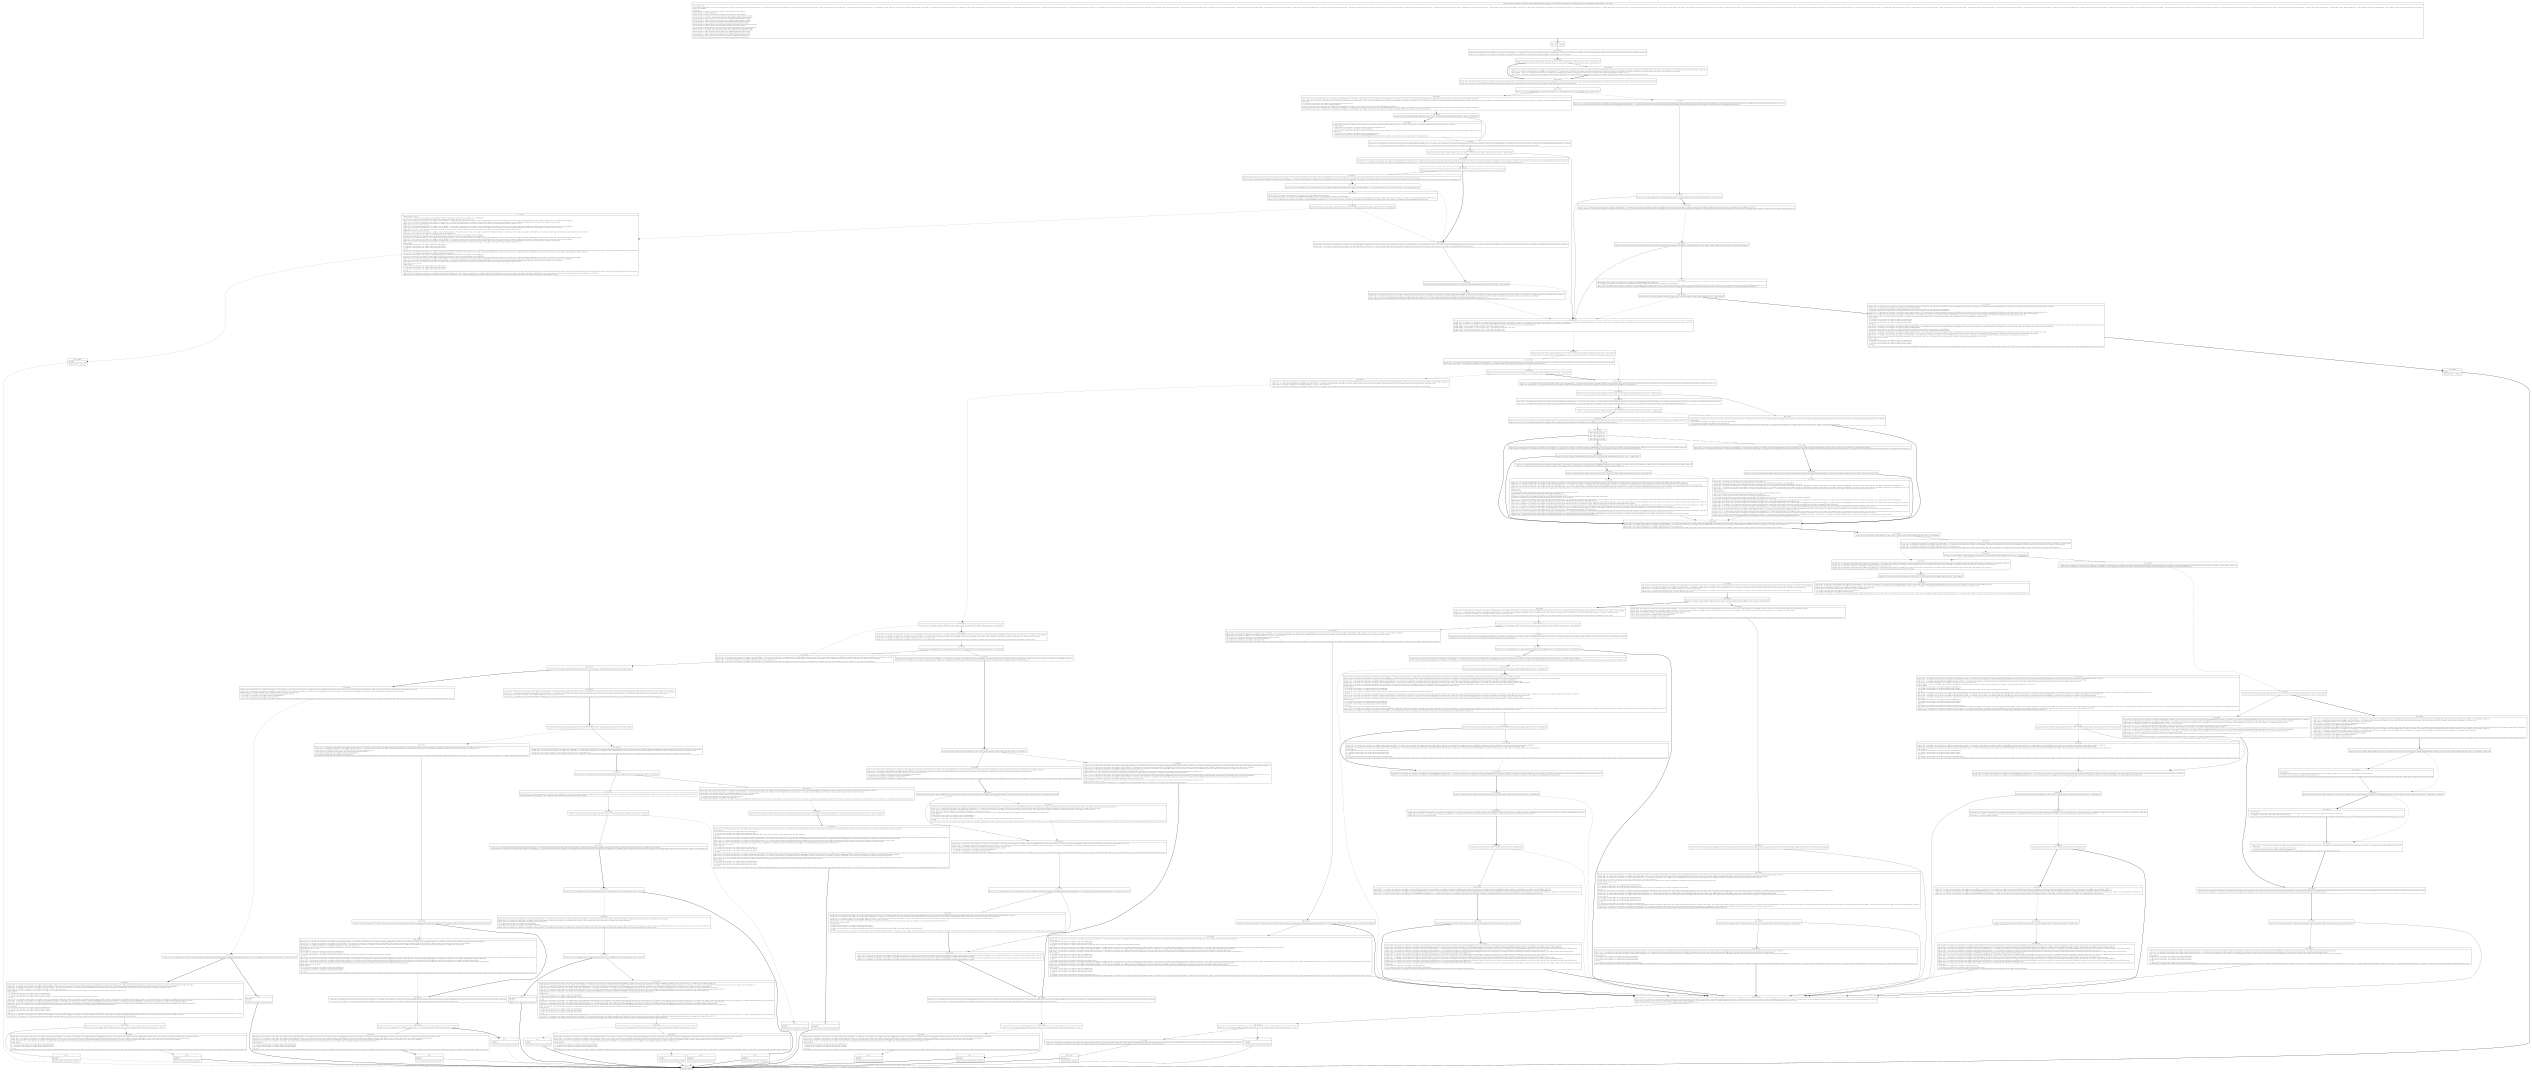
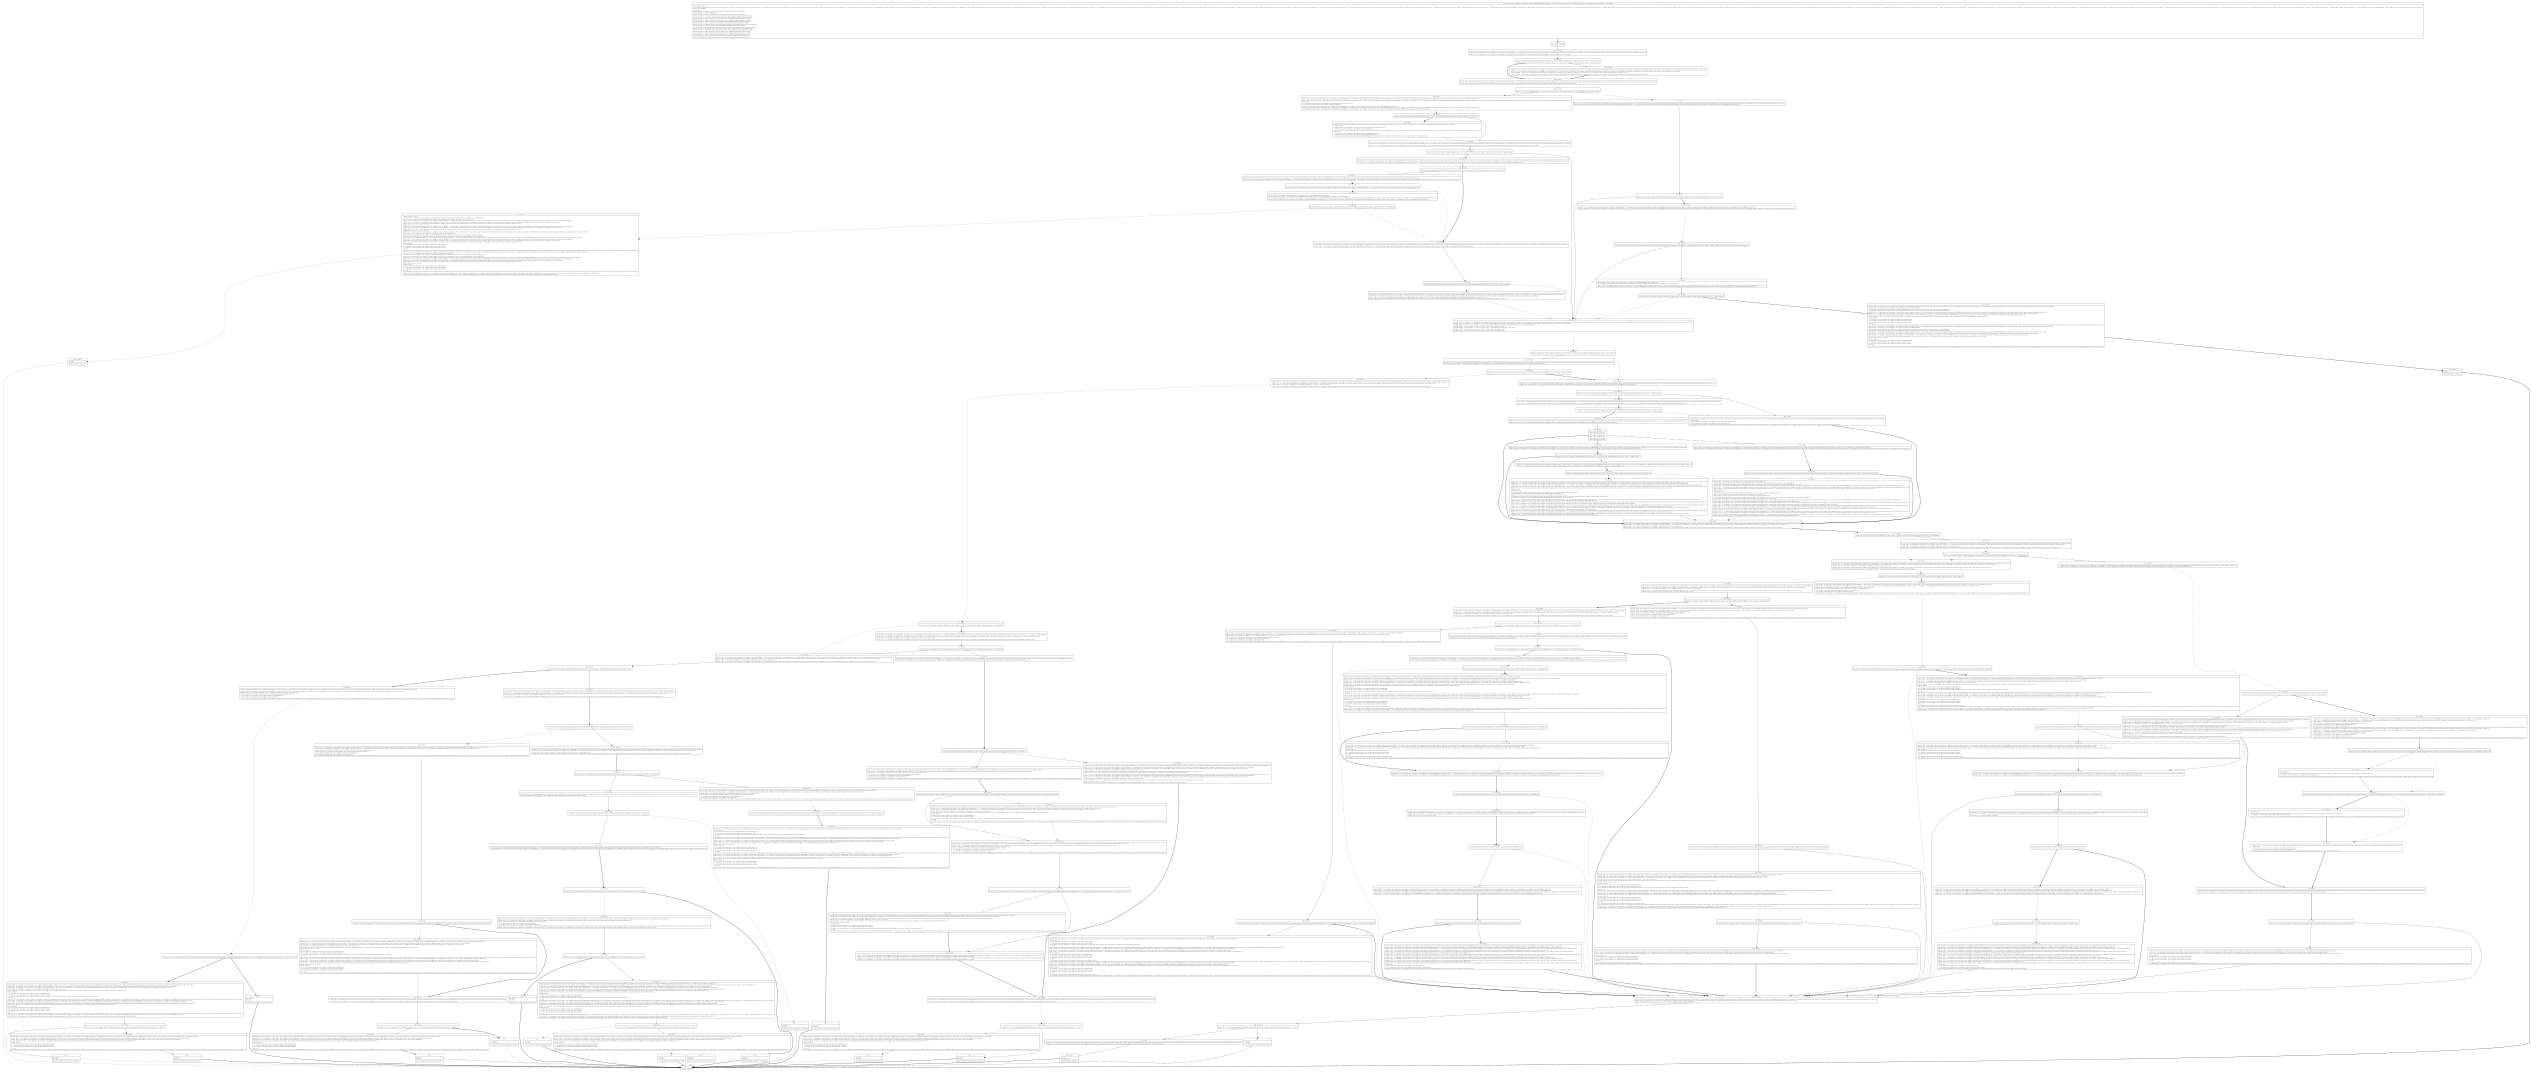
none -> (1922, 668)
